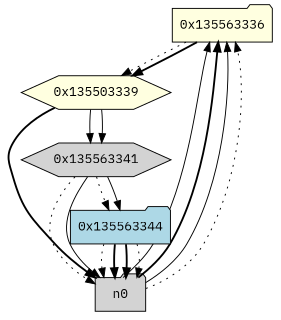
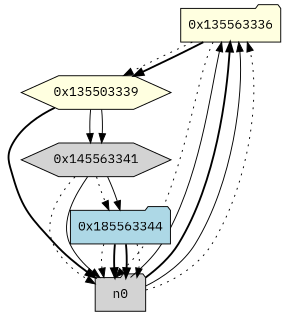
(96, 160) -> (96, 160)
none -> (179, 162)
(120, 227) -> (120, 227)
